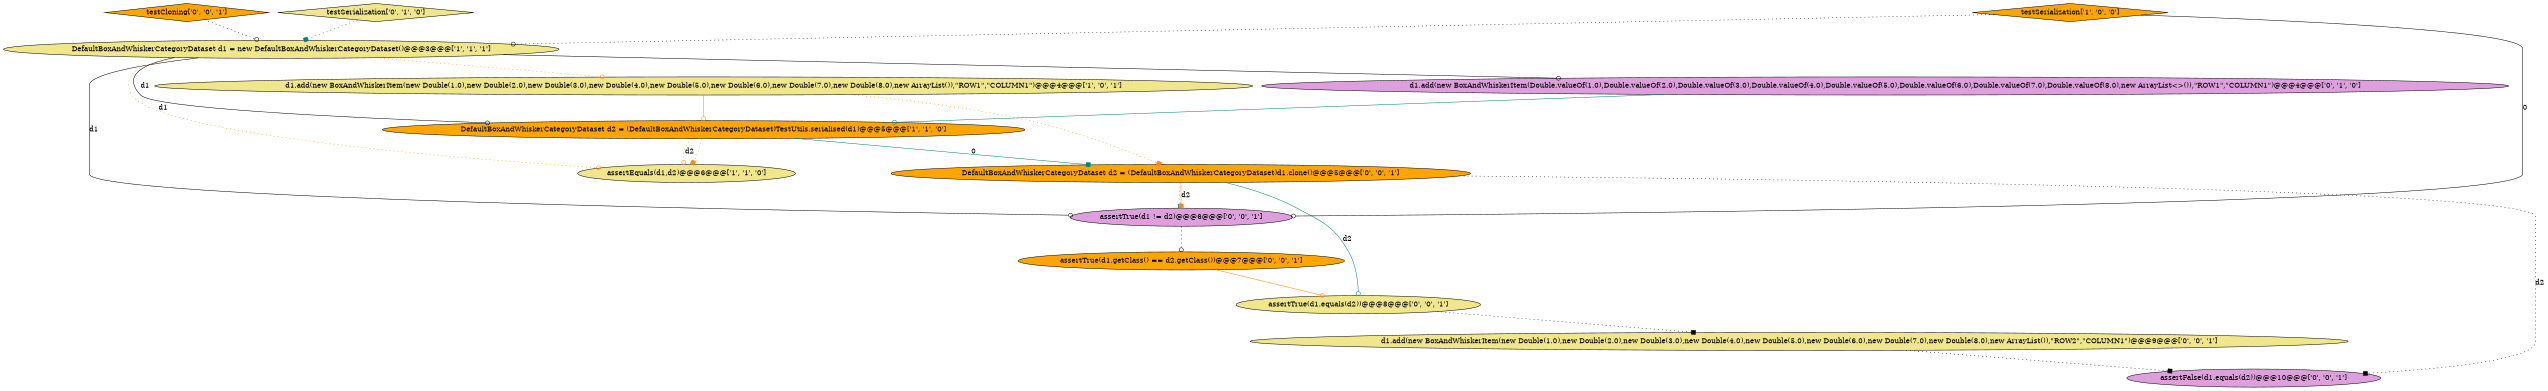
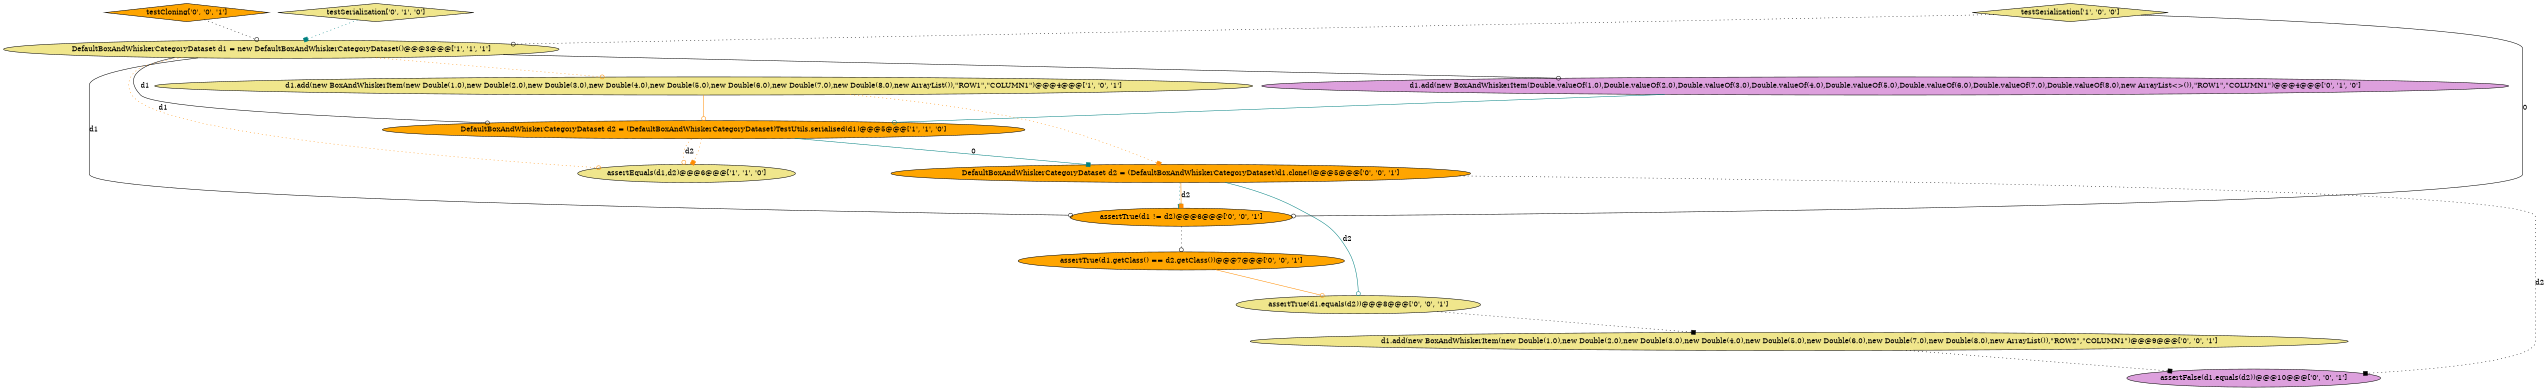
(2070, 13) -> (2070, 13)
(1181, 217) -> (1181, 217)
